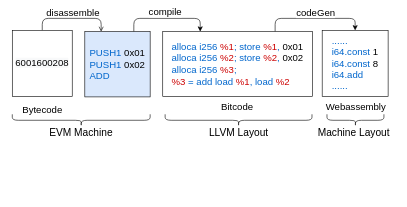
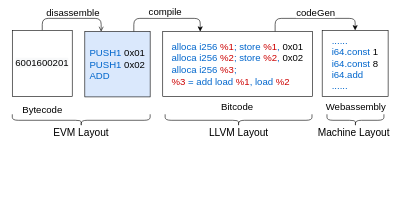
(42, 63) -> (42, 63)
(81, 133) -> (81, 133)
